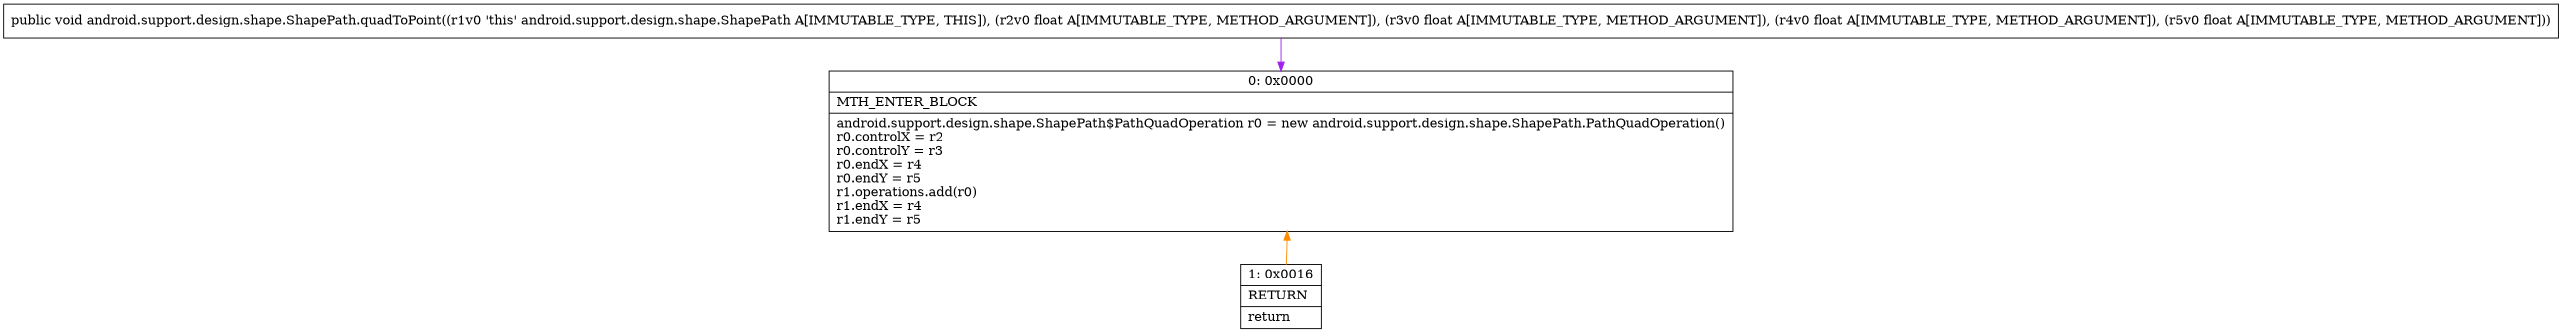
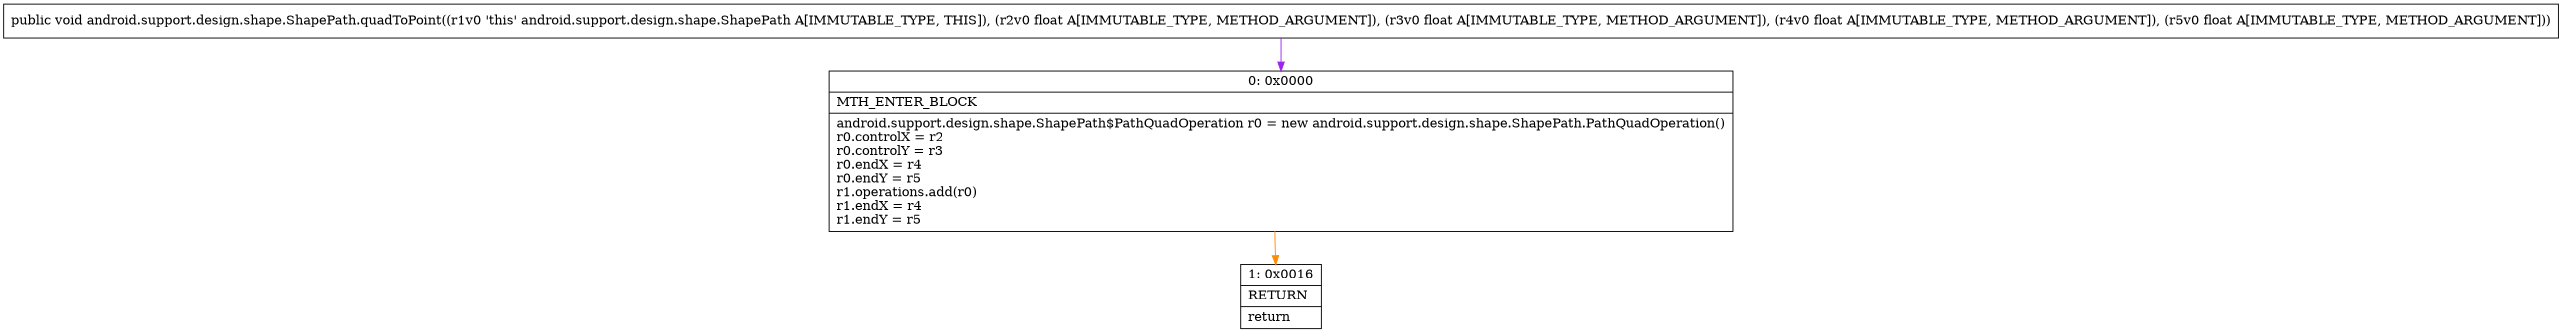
(1287, 253) -> (1275, 243)
